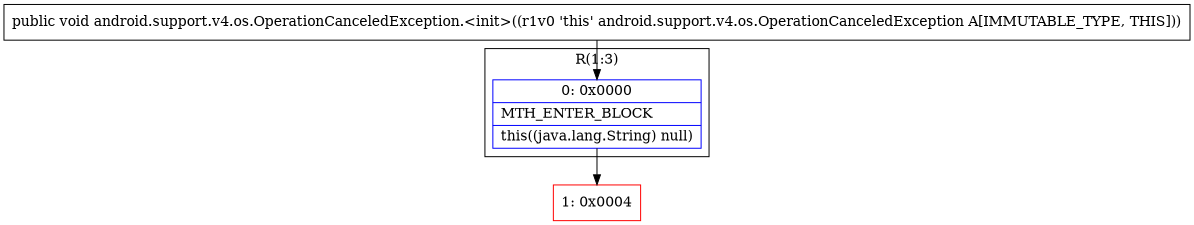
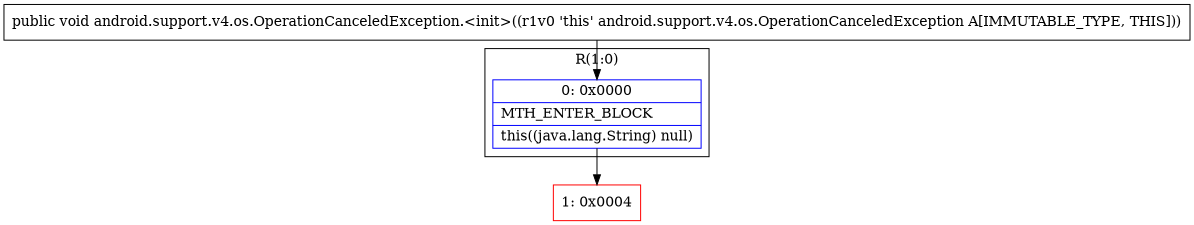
(597, 60) -> (597, 60)
